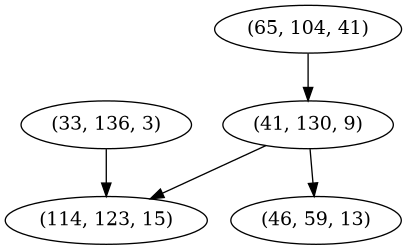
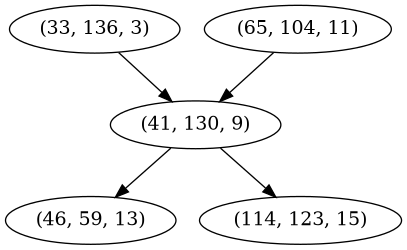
(308, 29) -> (298, 29)
(106, 166) -> (140, 73)
